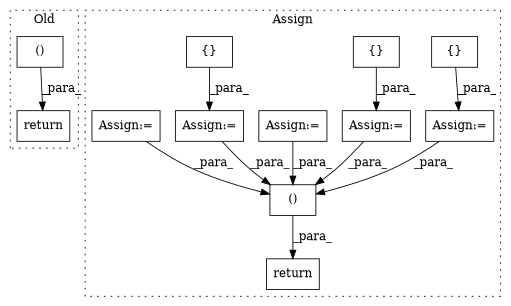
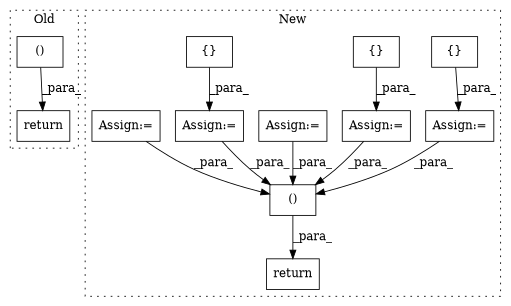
(293, 20) -> (293, 20)
